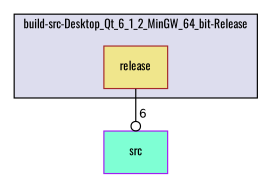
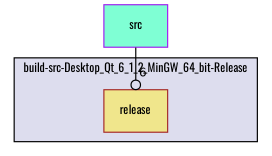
(136, 105) -> (136, 65)
